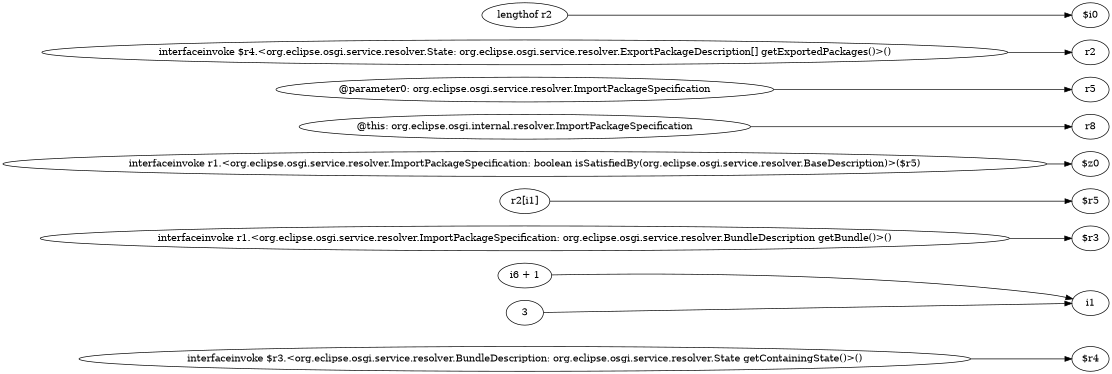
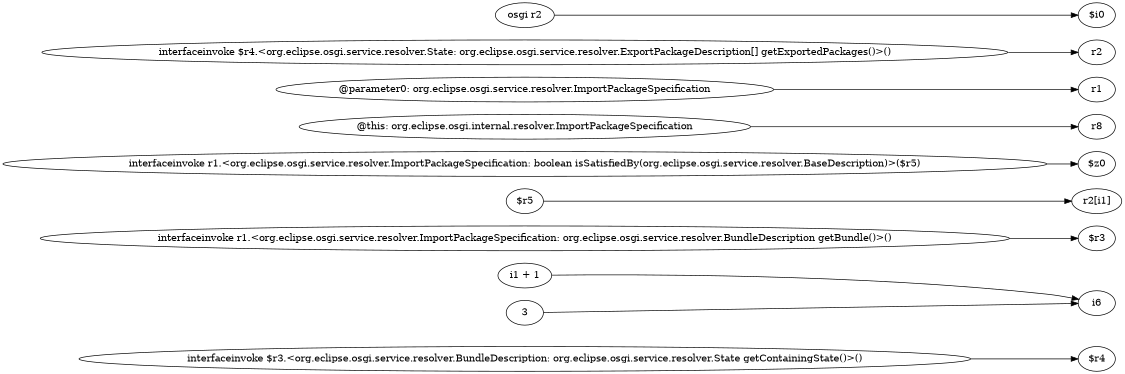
(525, 15) -> (525, 15)
(1091, 90) -> (1097, 90)
(807, 201) -> (804, 201)
(525, 276) -> (525, 276)
(1091, 303) -> (1097, 303)
